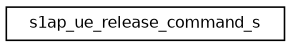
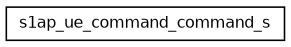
(145, 24) -> (145, 24)
